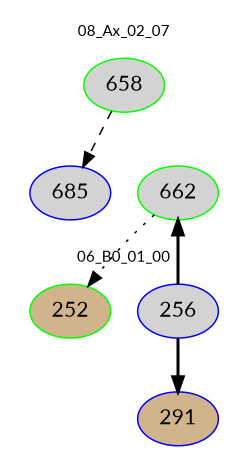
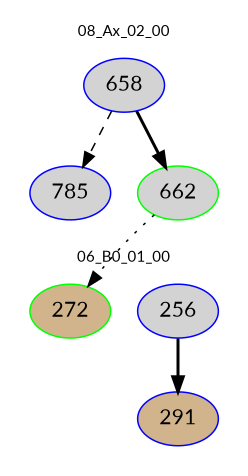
(124, 32) -> (124, 32)
(124, 85) -> (124, 85)
(70, 193) -> (70, 193)
(178, 260) -> (148, 132)
(70, 311) -> (70, 311)
